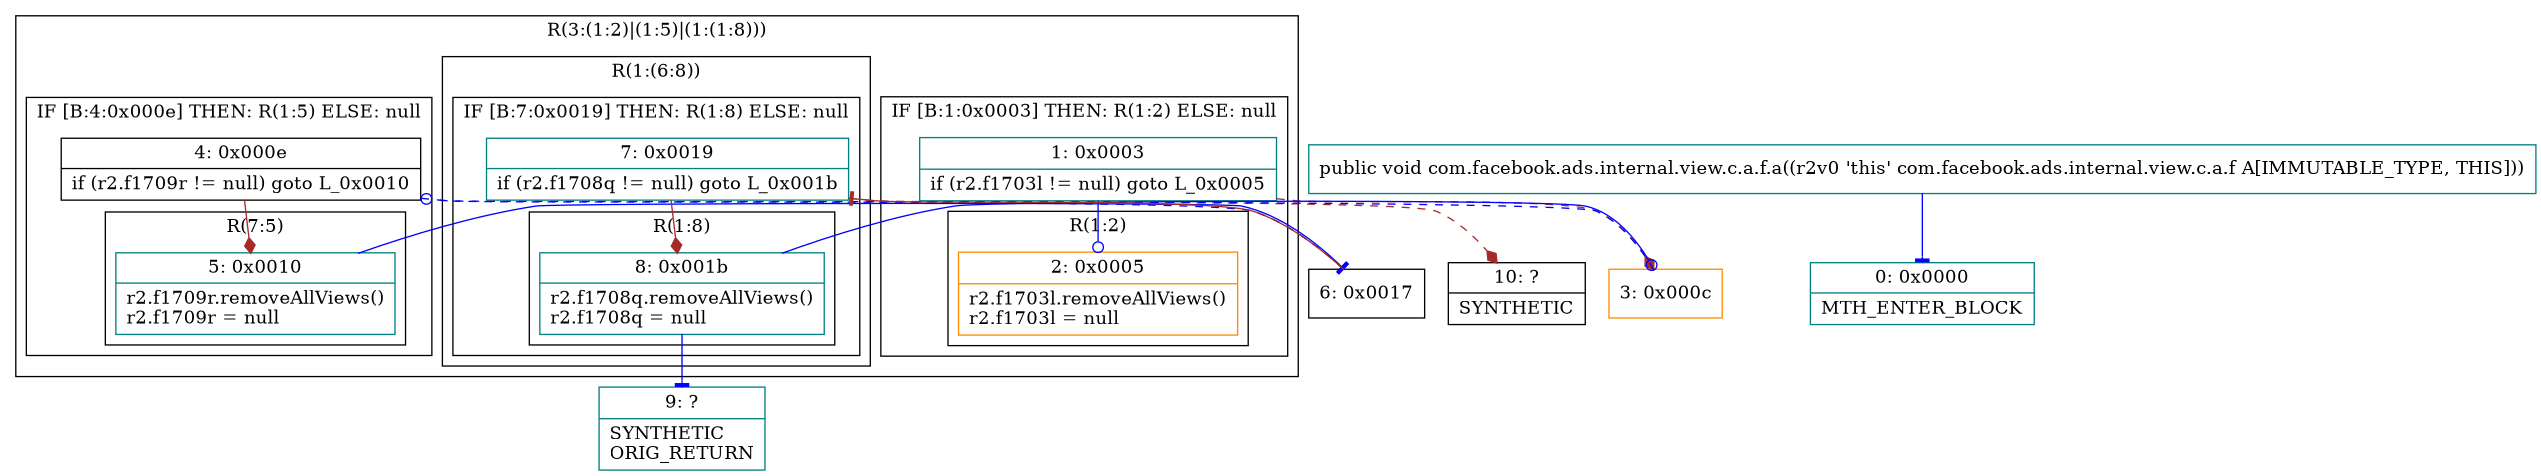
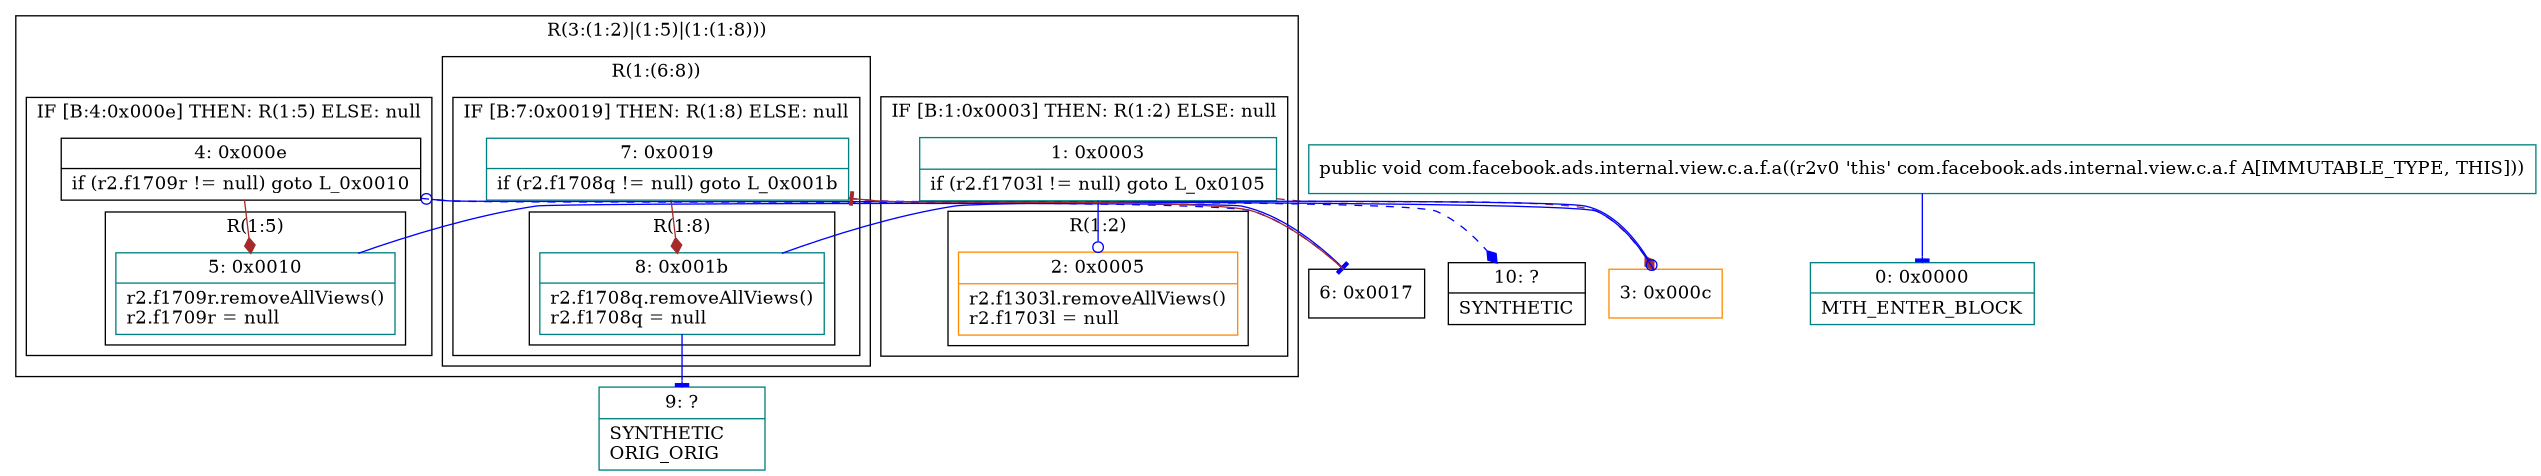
(1098, 184) -> (1098, 184)
(1056, 202) -> (1056, 202)
(1175, 203) -> (1175, 203)
(255, 227) -> (255, 227)
(1098, 299) -> (1098, 299)
(682, 454) -> (665, 454)
